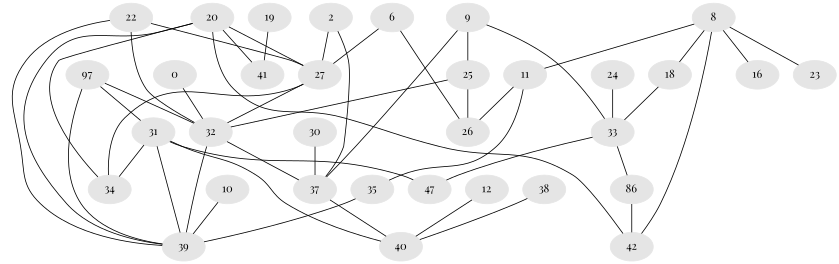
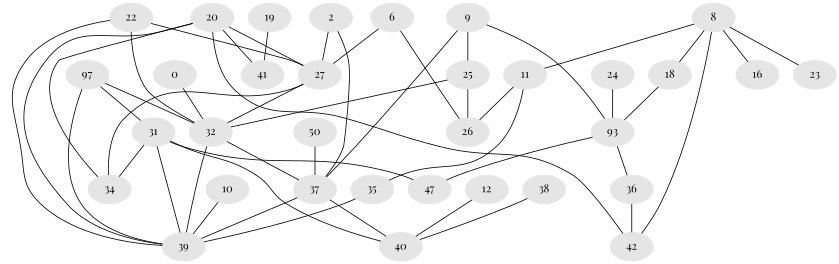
(315, 132) -> (315, 132)
(613, 132) -> (613, 132)
(632, 189) -> (632, 189)
none -> (249, 218)
